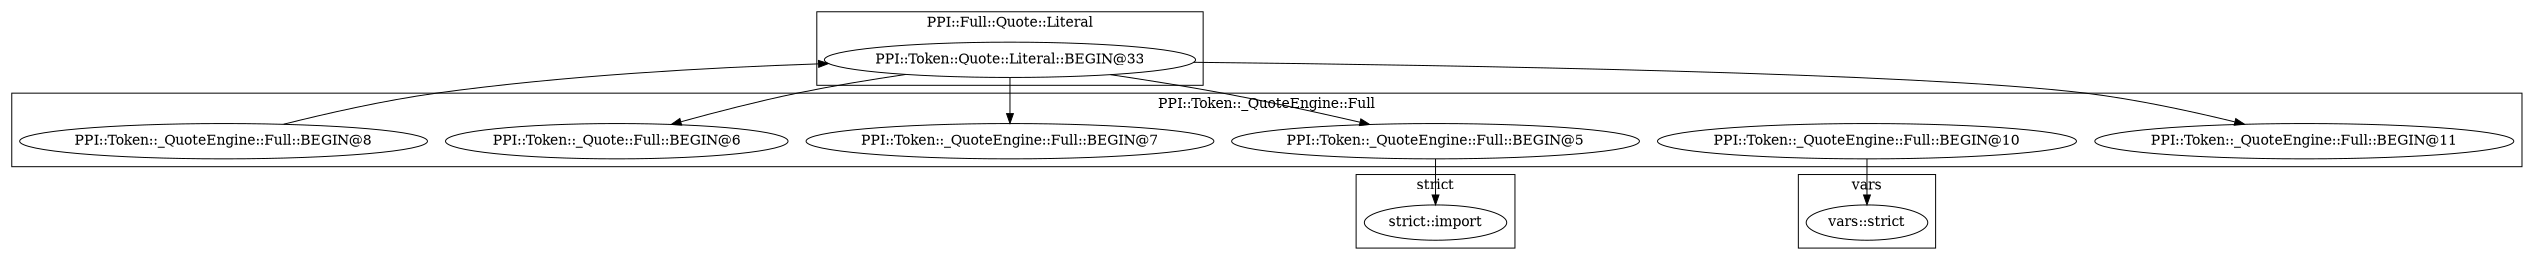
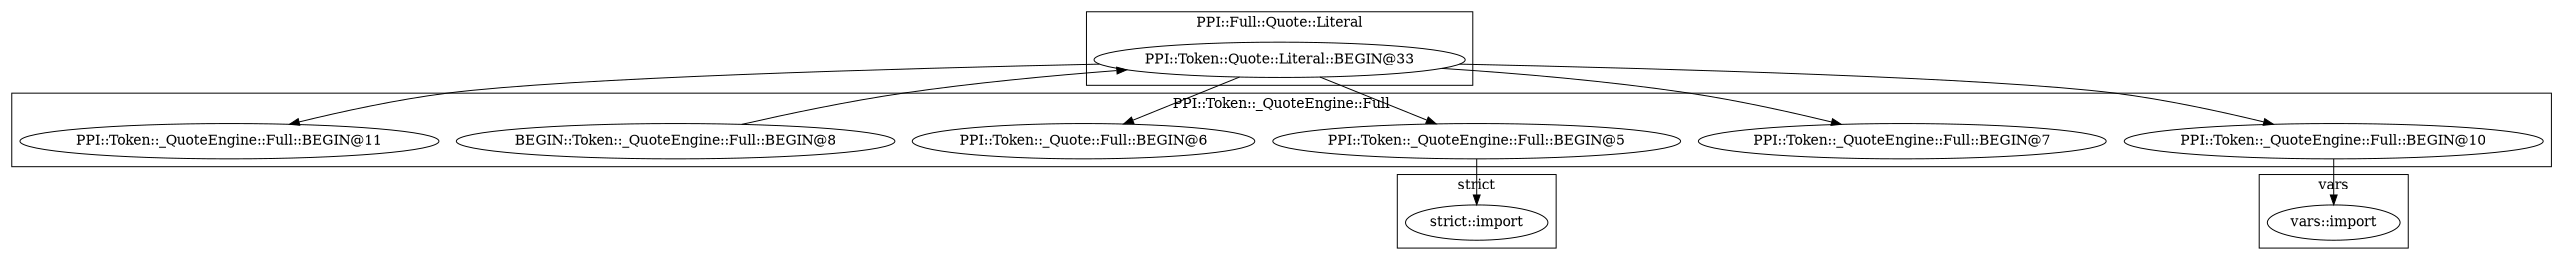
none -> (1863, 76)
(224, 141) -> (676, 141)
(1867, 223) -> (2334, 223)
